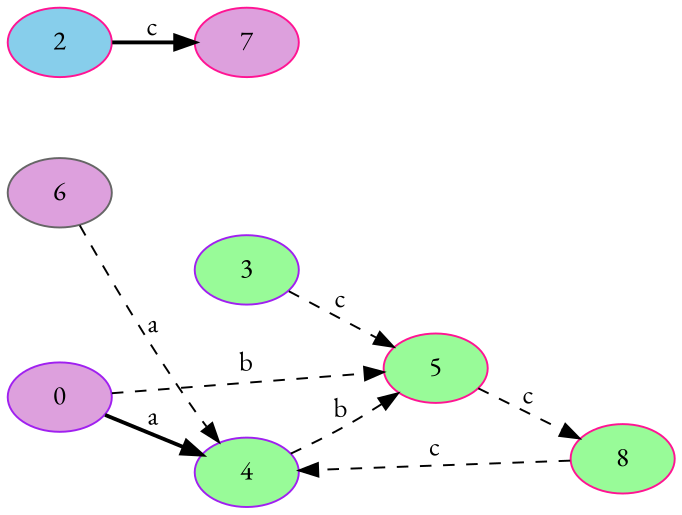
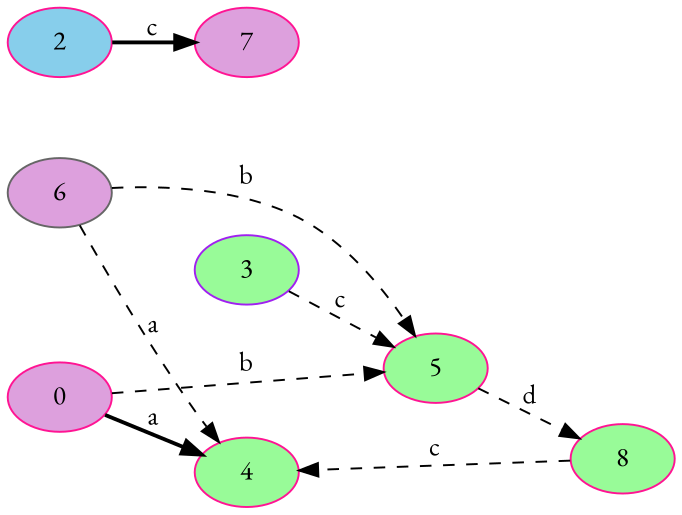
(529, 396) -> (529, 396)
(60, 397) -> (60, 397)
(337, 431) -> (279, 209)
(247, 472) -> (247, 472)
